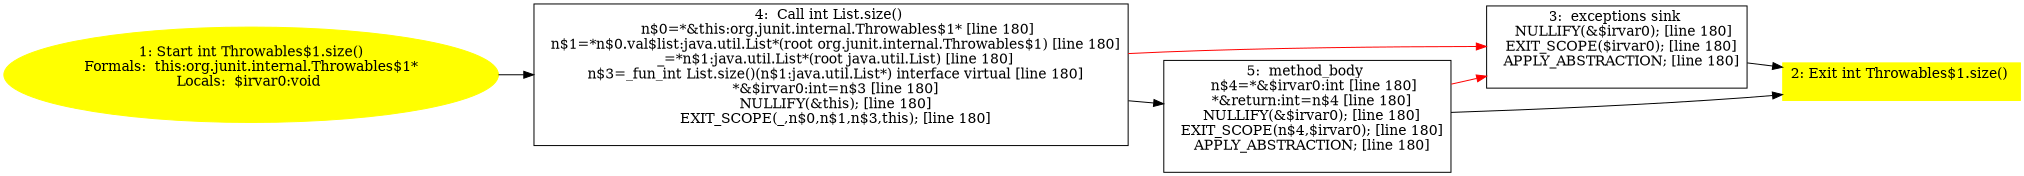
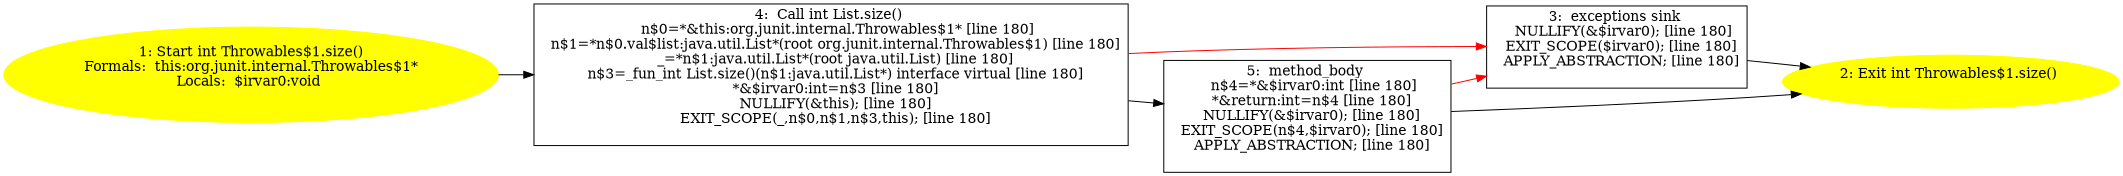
(1902, 82) -> (1951, 82)
